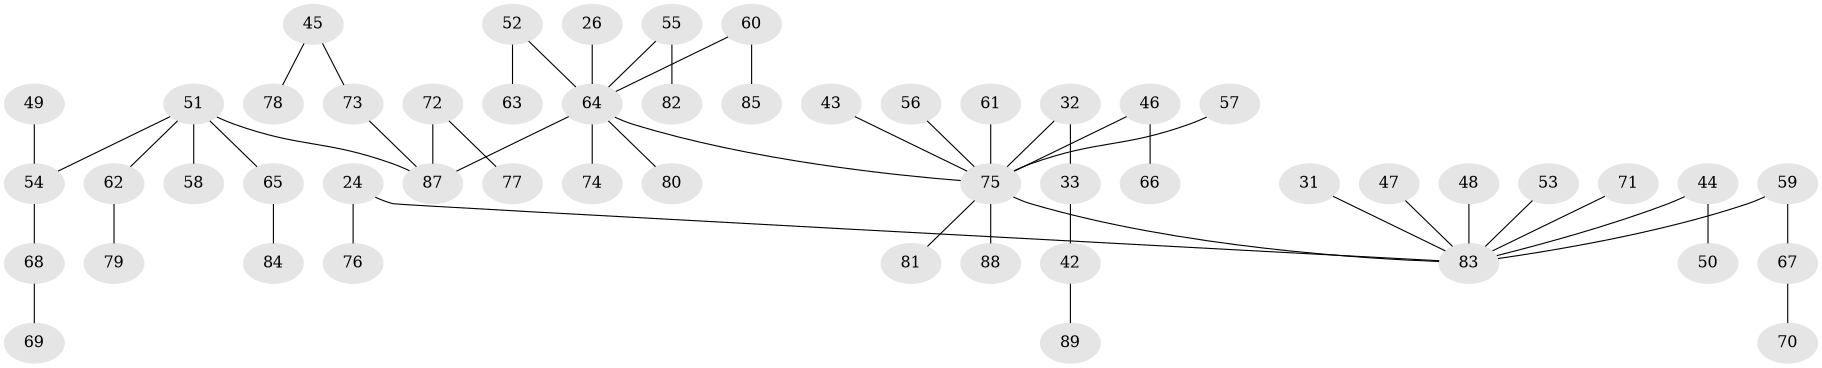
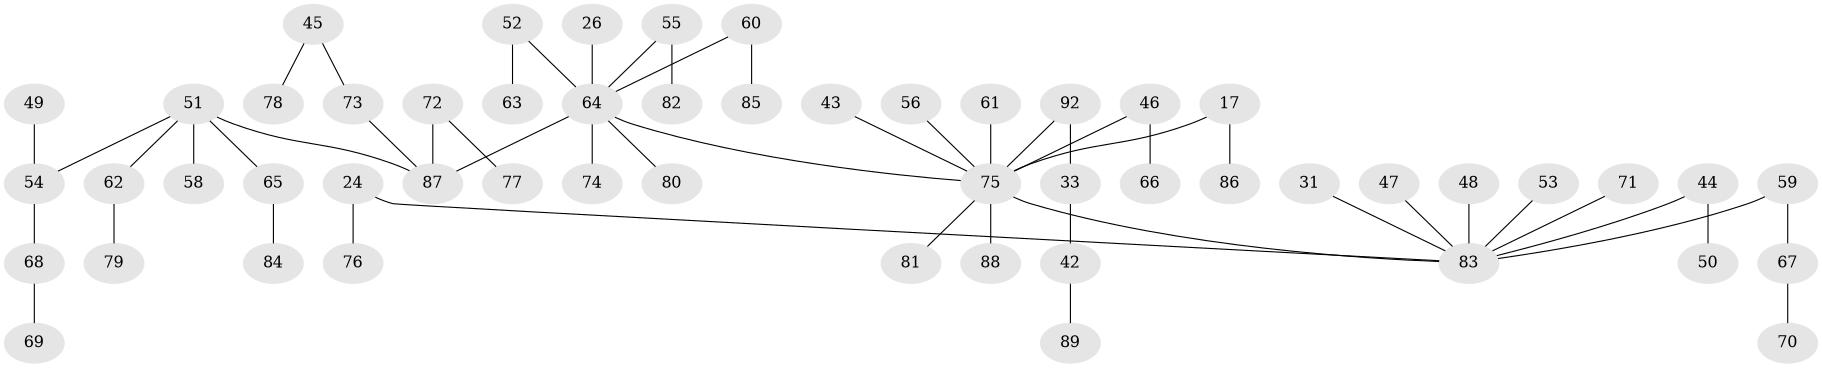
(1070, 104) -> (1070, 104)
(1230, 104) -> (1230, 104)
none -> (1230, 184)
